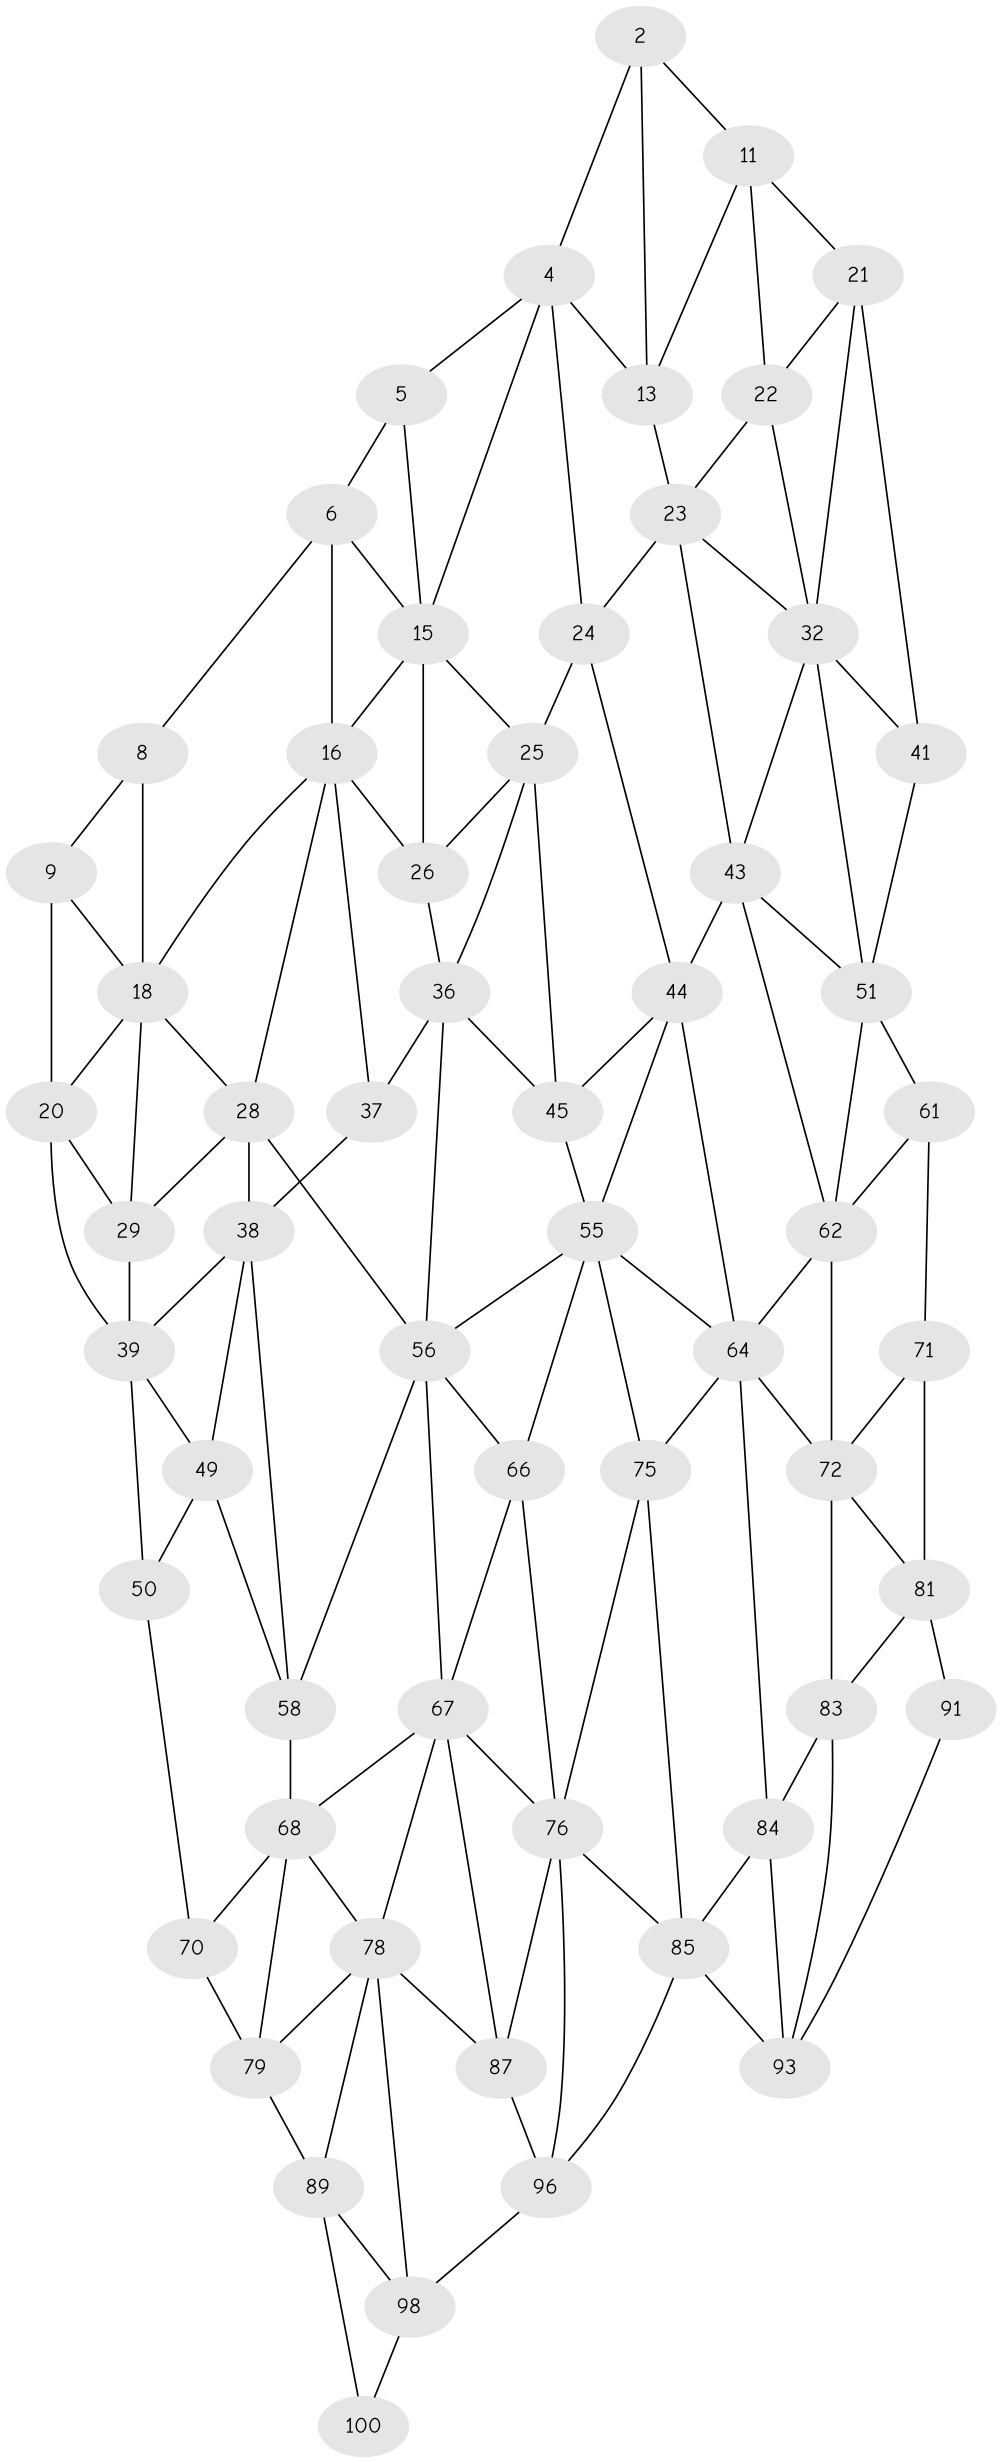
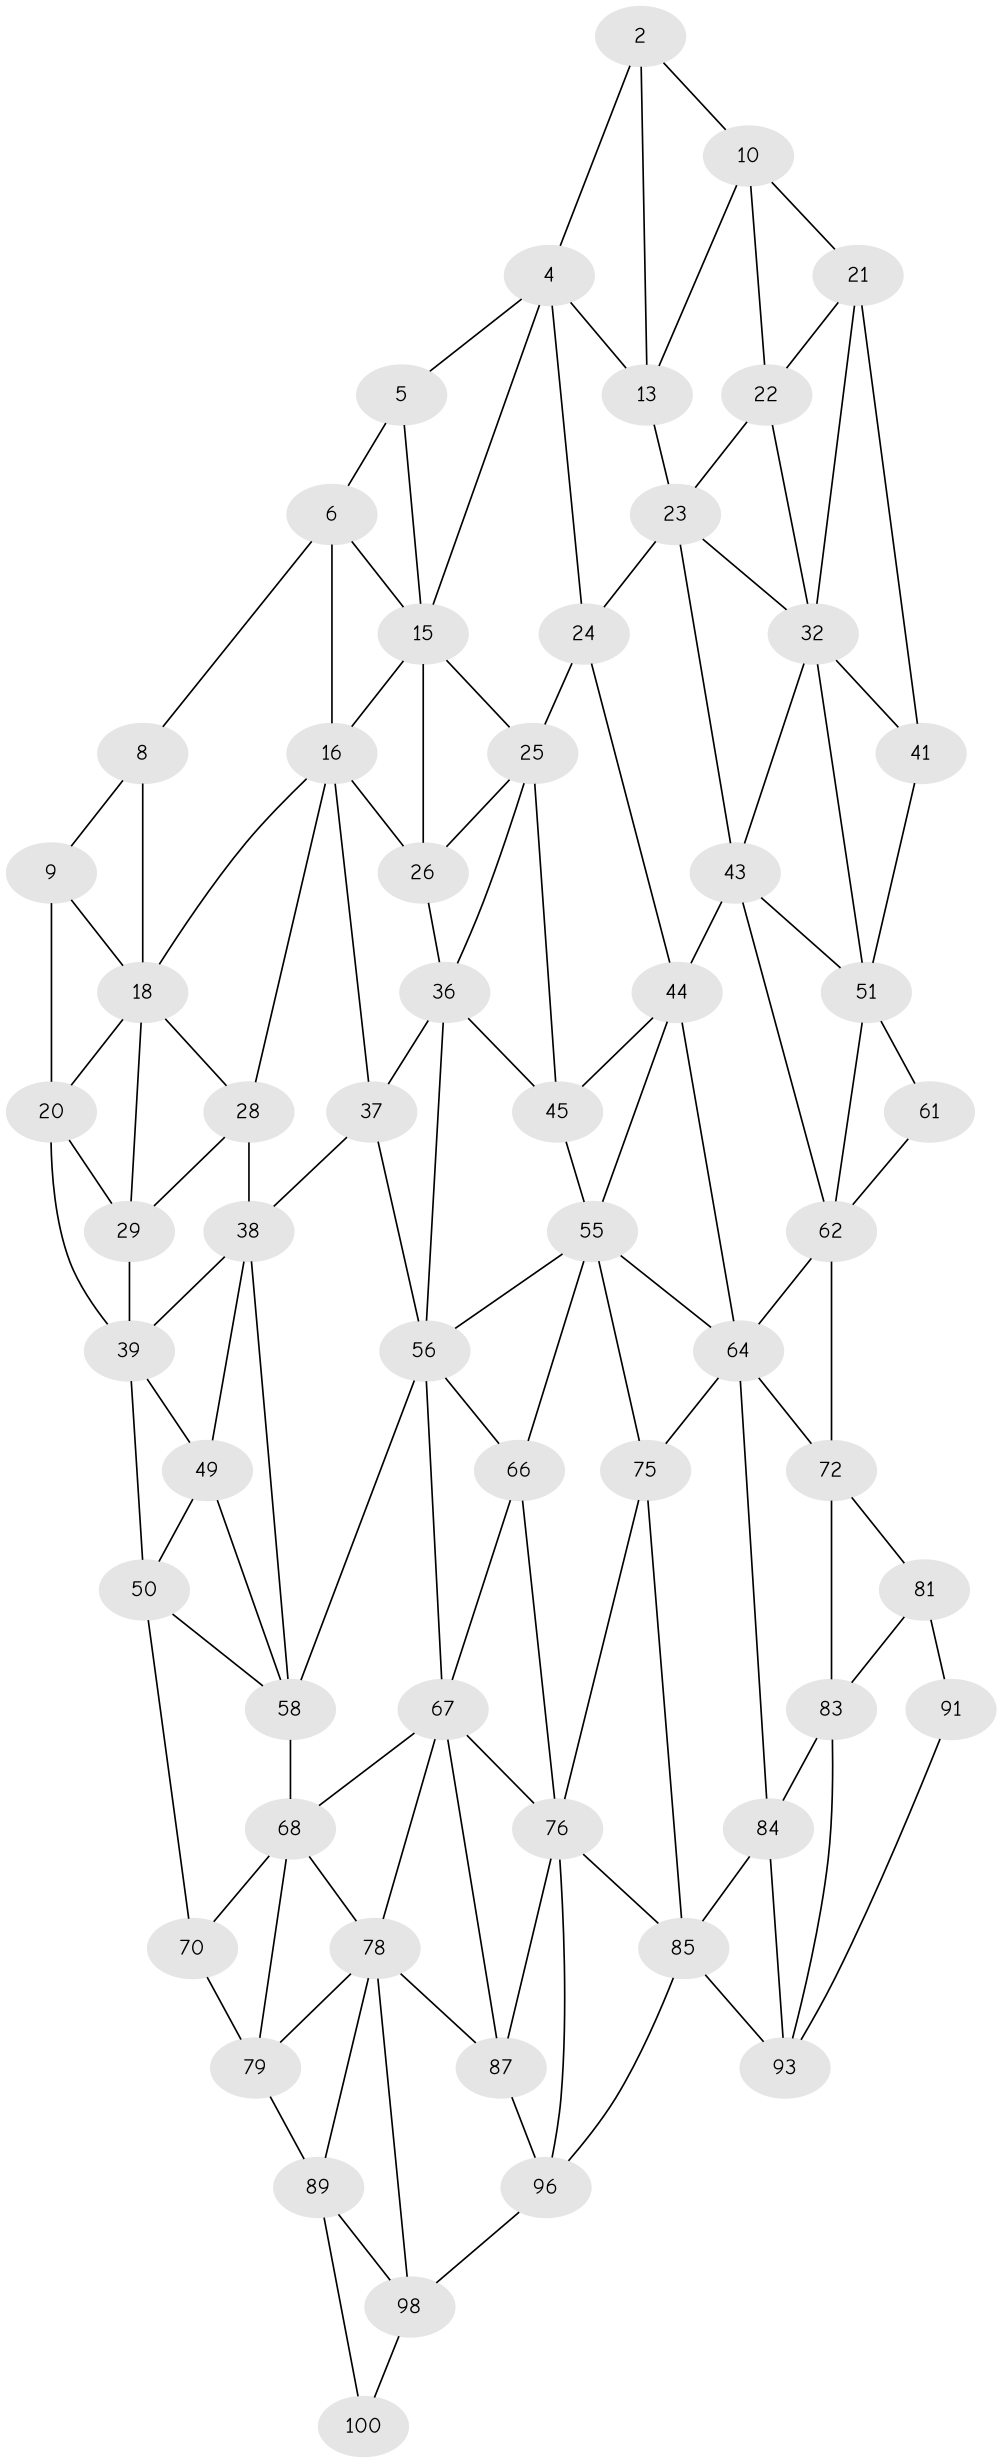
(749, 156) -> (749, 156)
(337, 1232) -> (398, 1232)
(924, 1351) -> none
none -> (218, 1650)
